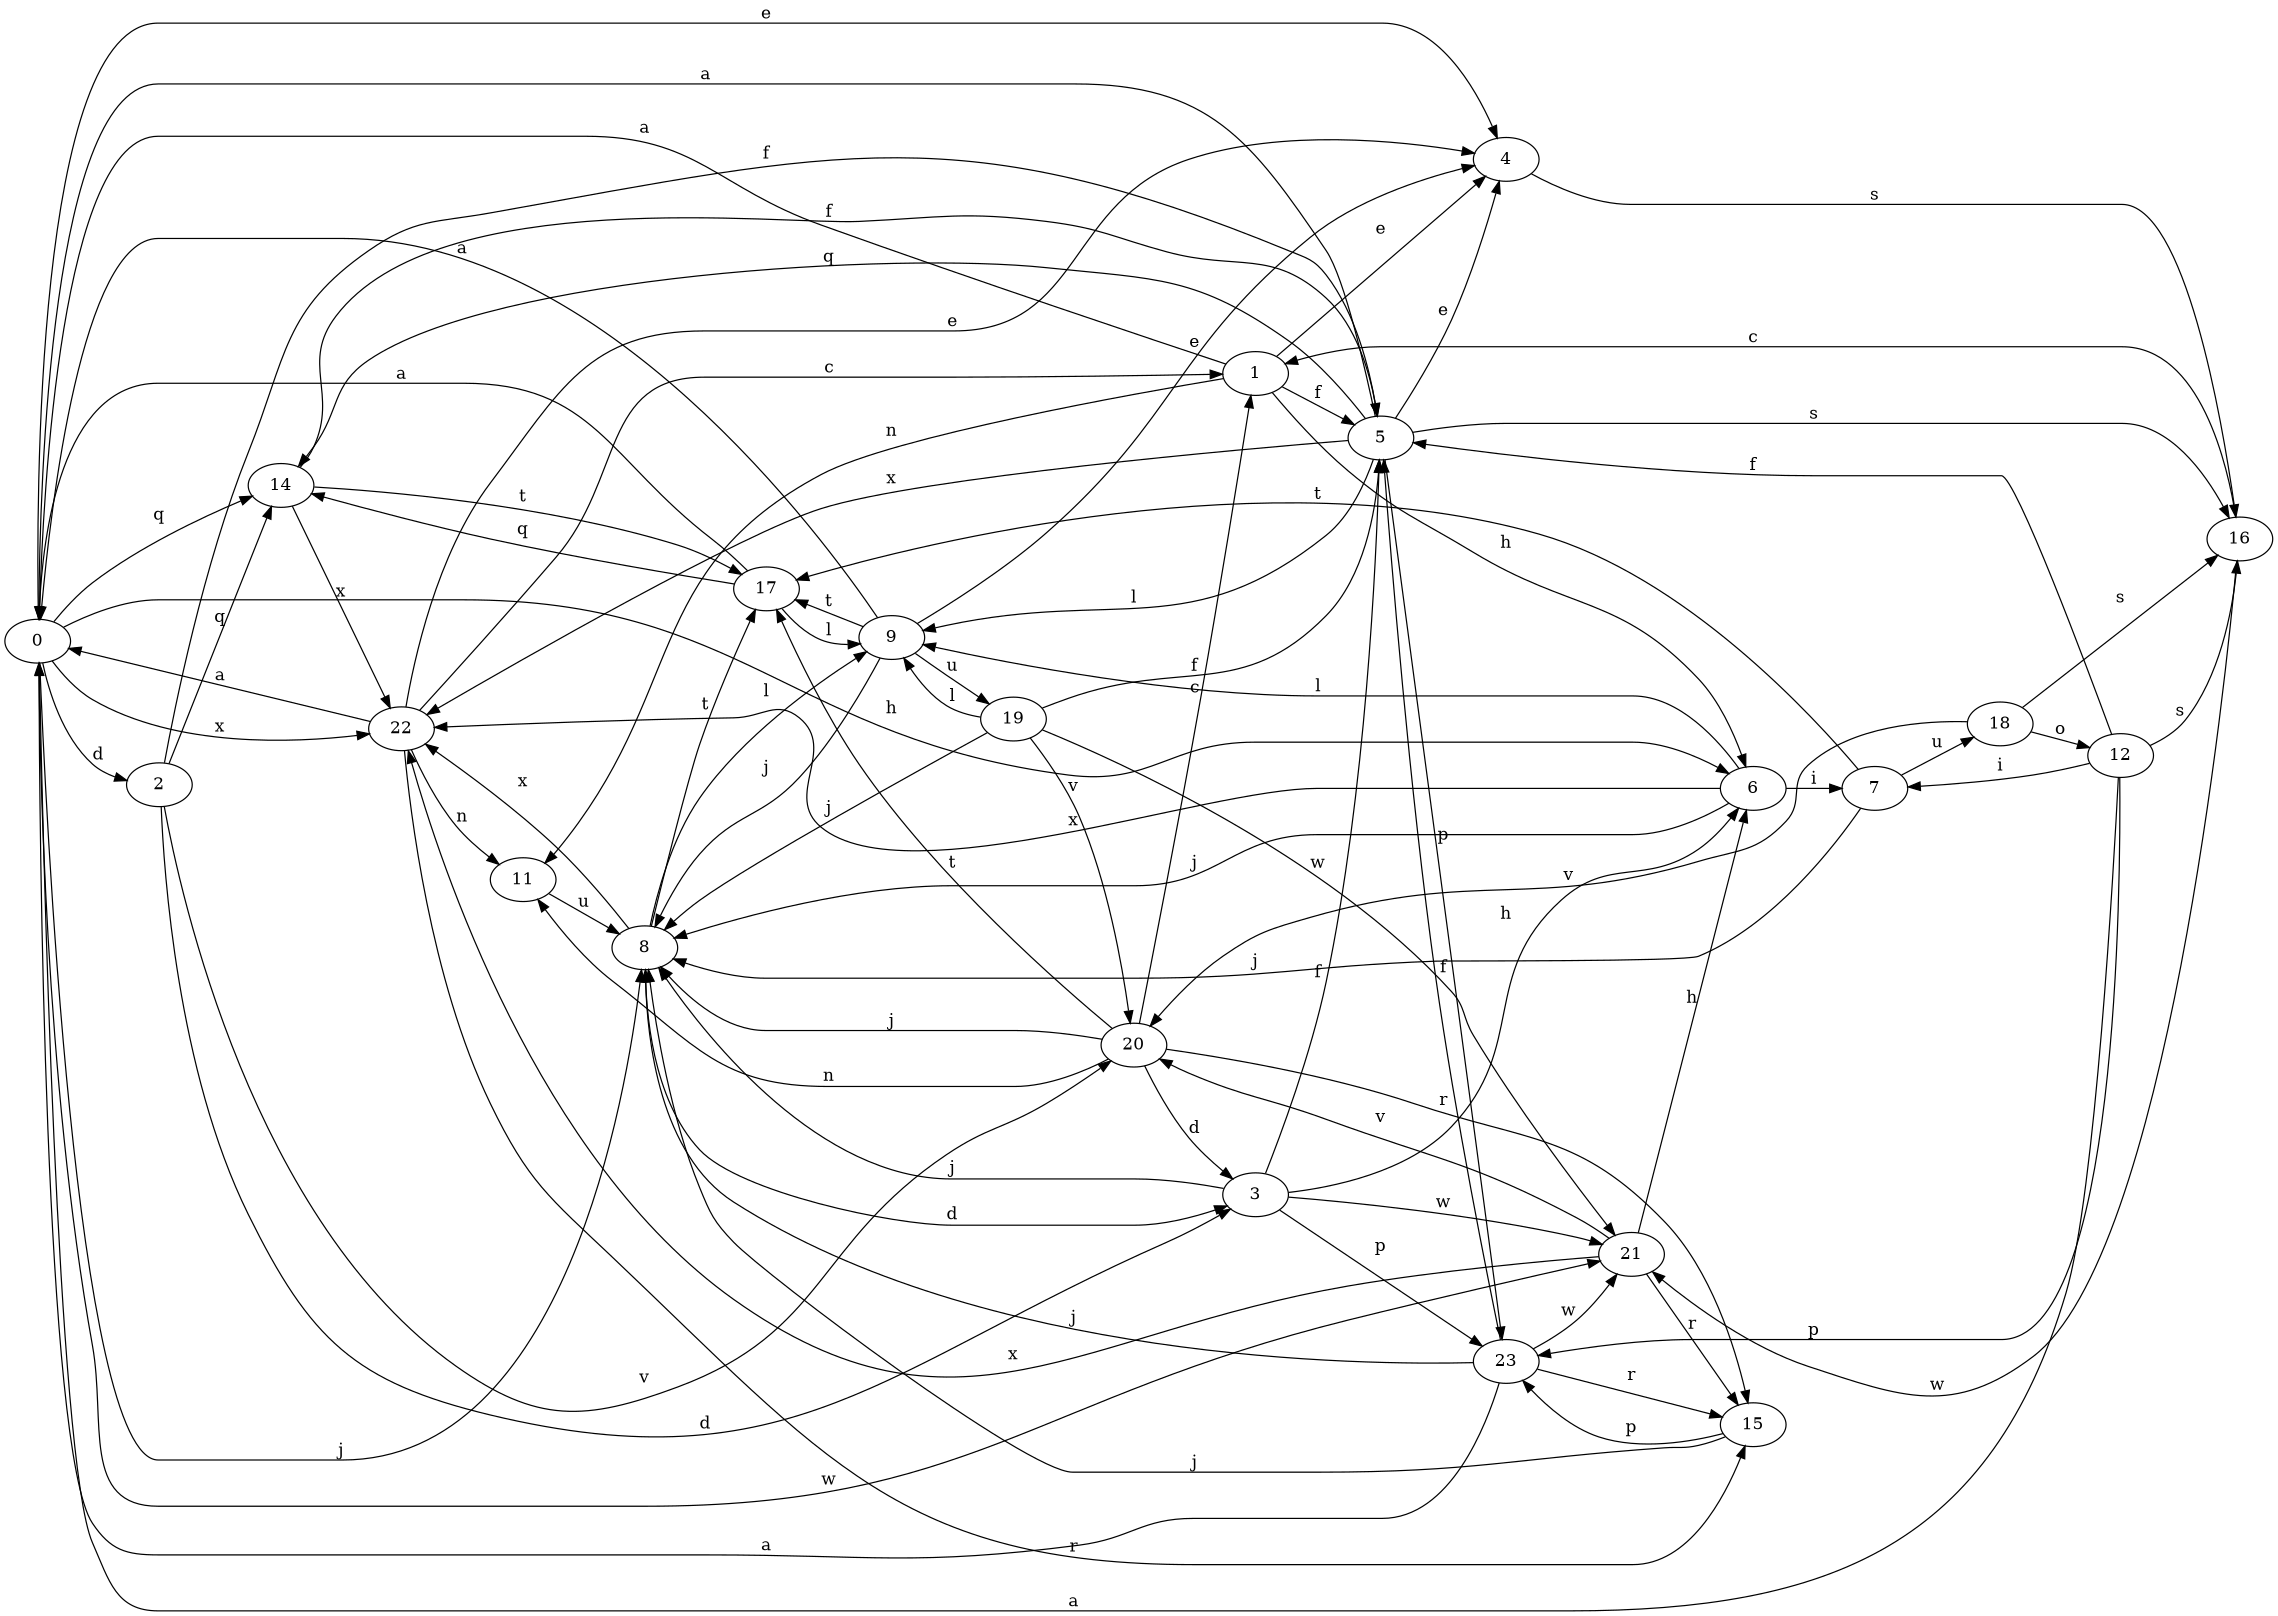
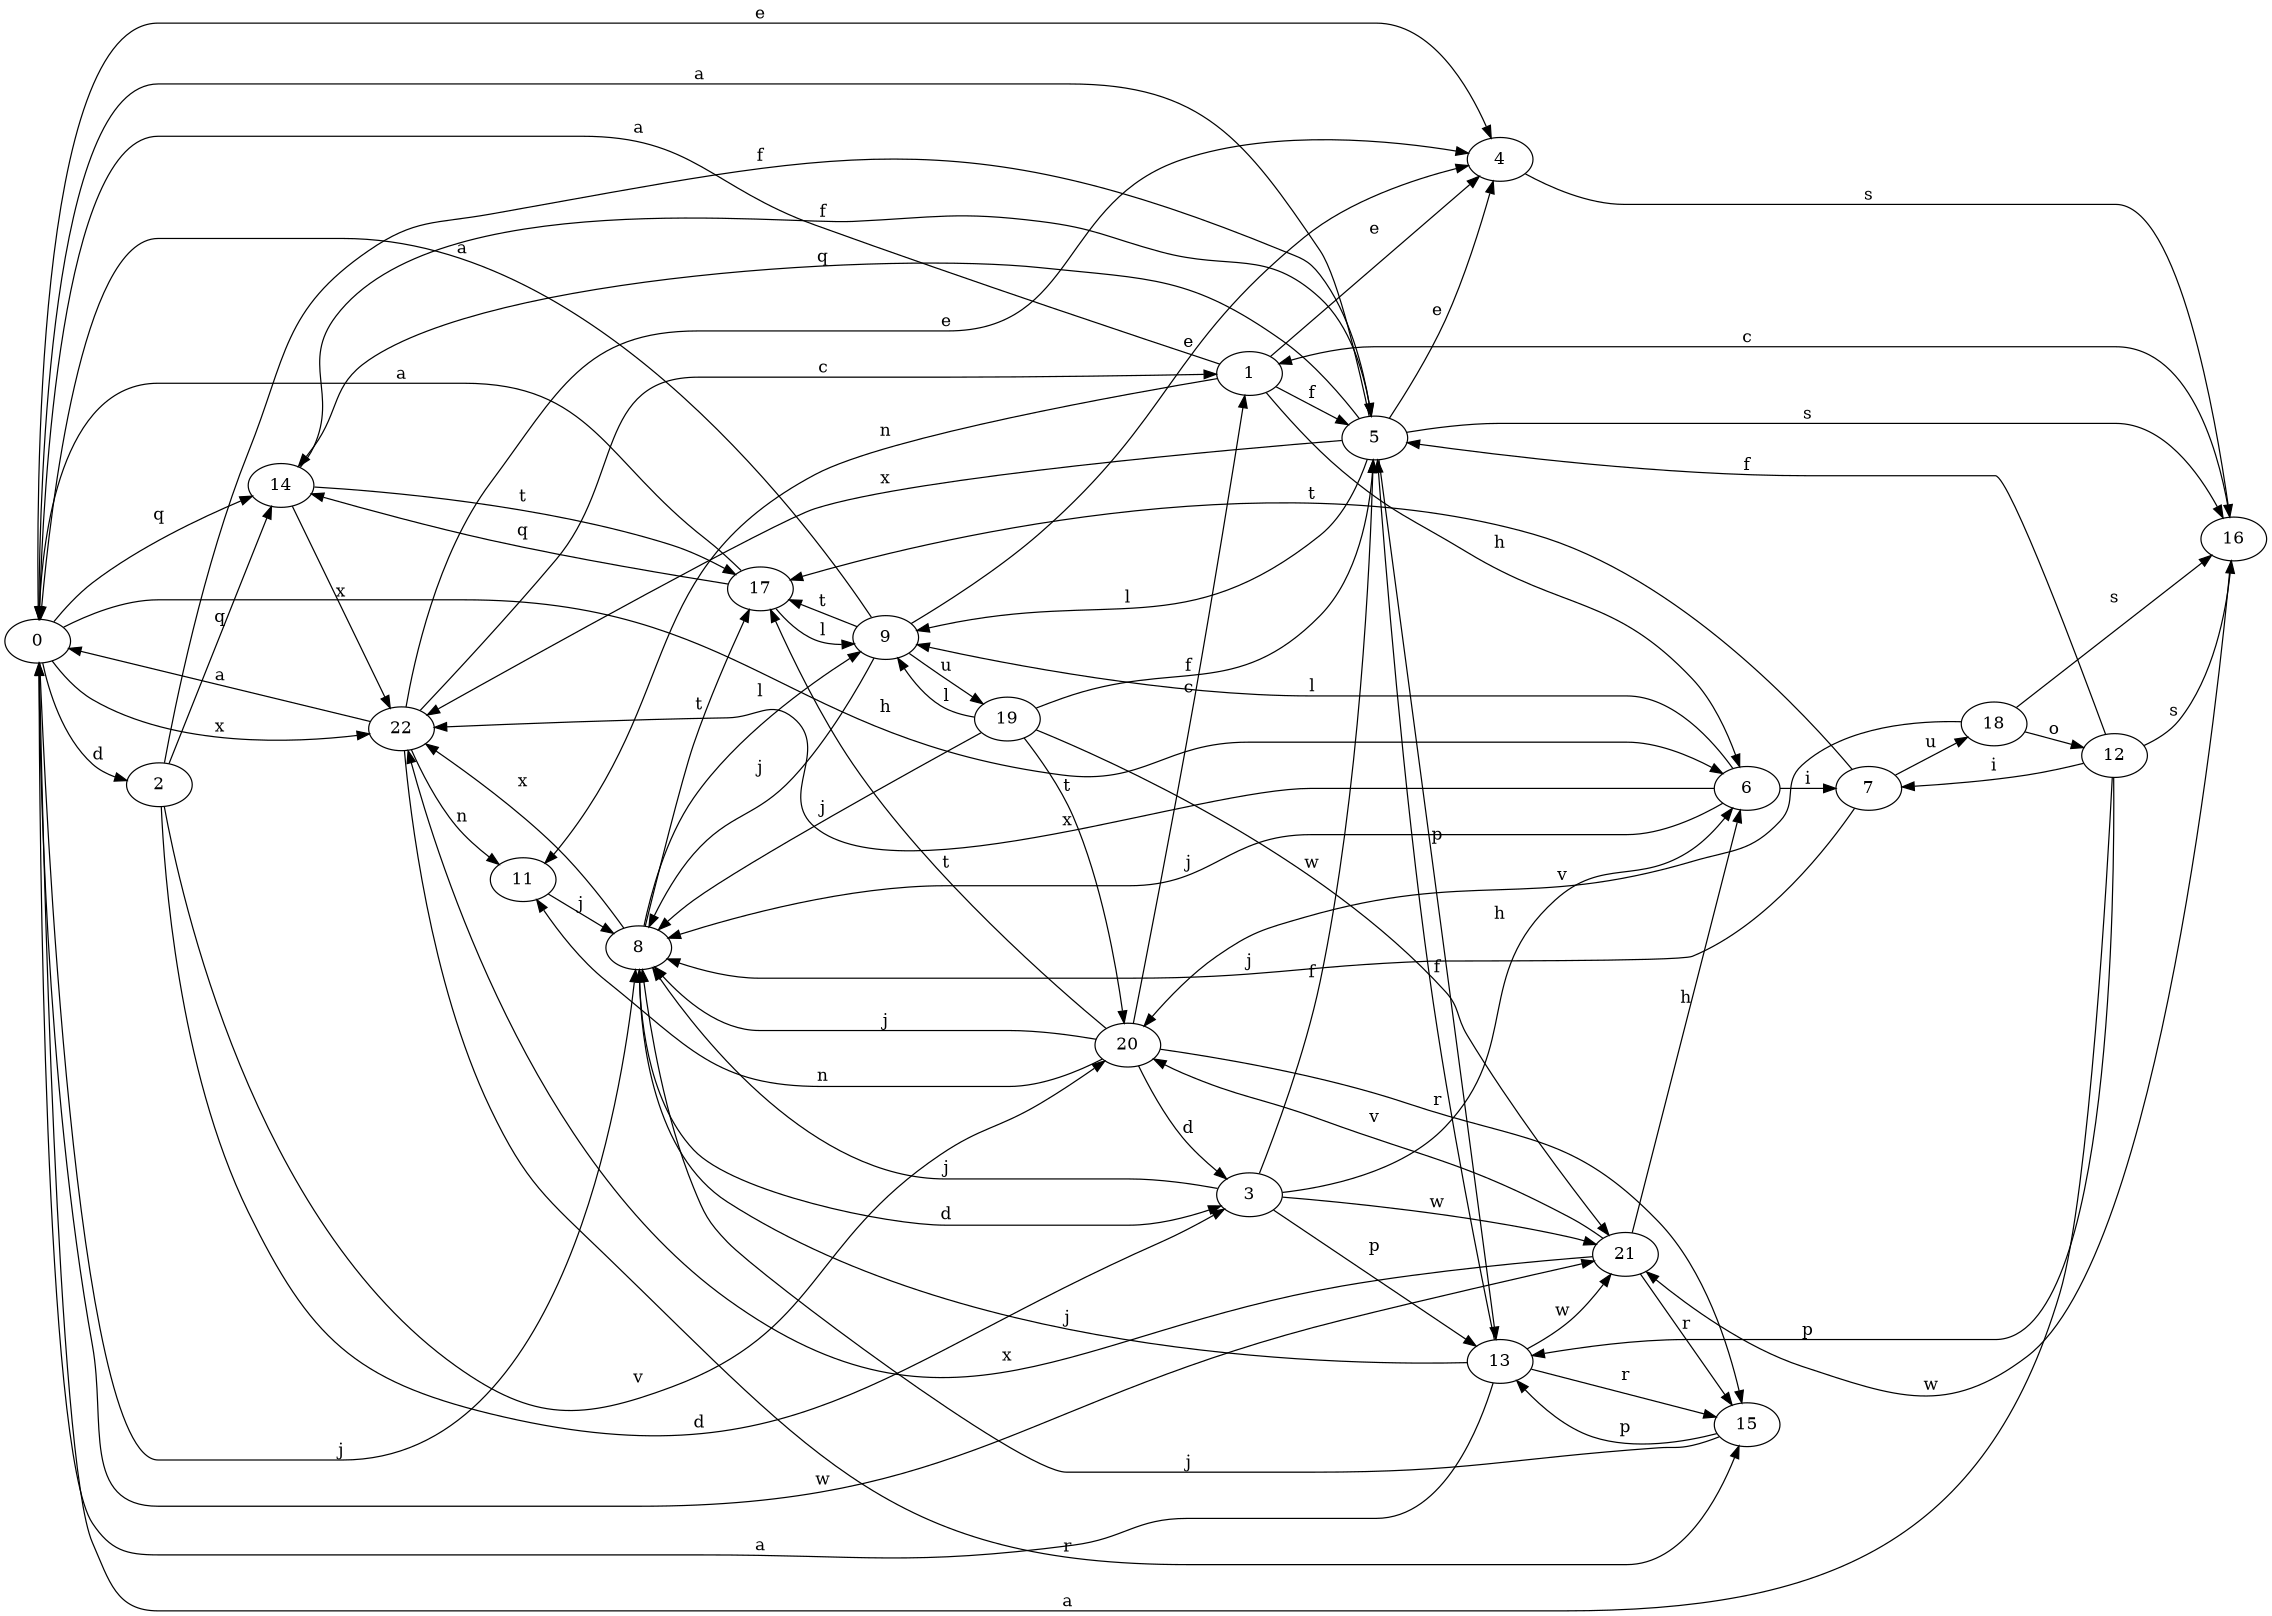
(1074, 787) -> (1068, 787)
(584, 902) -> (581, 905)
(1506, 1361) -> (1500, 1361)
